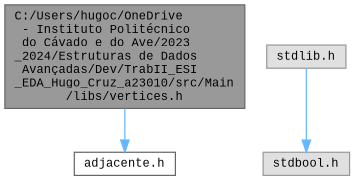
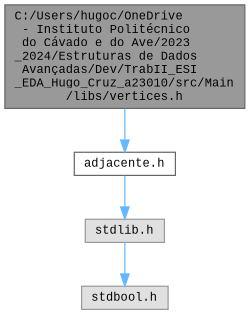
none -> (125, 191)
